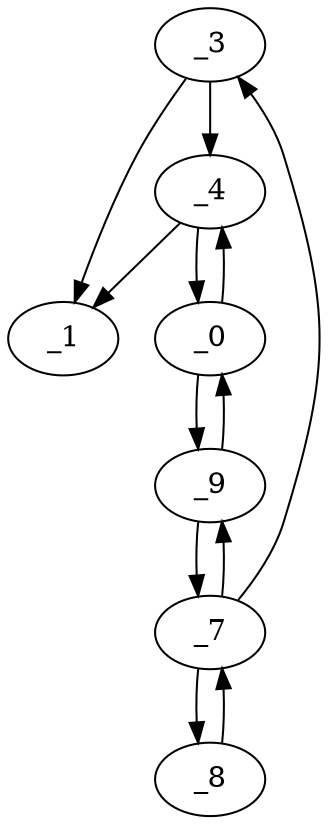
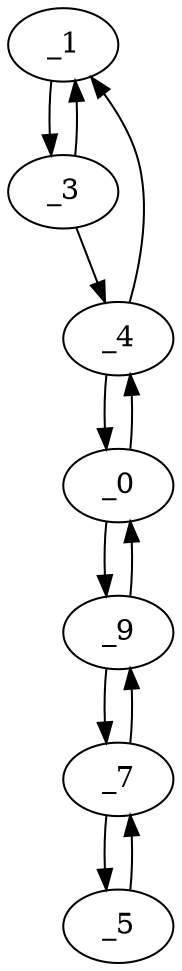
(319, 349) -> (50, 108)
(210, 779) -> (118, 926)
